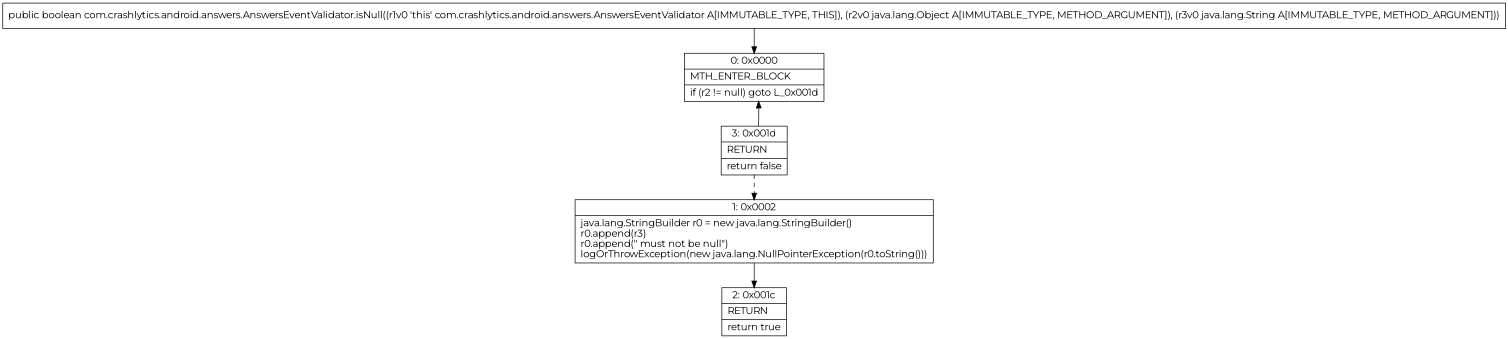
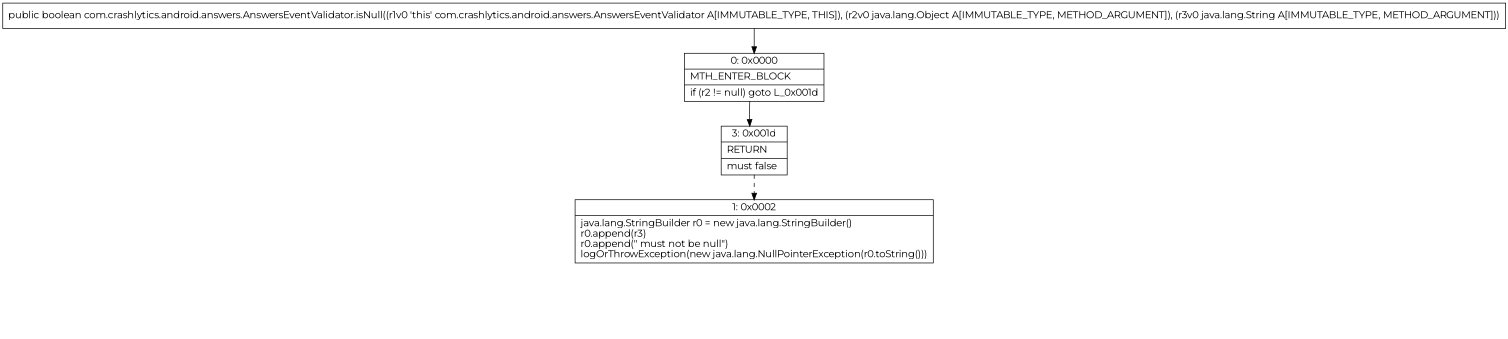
(759, 117) -> (750, 110)
(754, 166) -> (752, 166)
(754, 312) -> none
